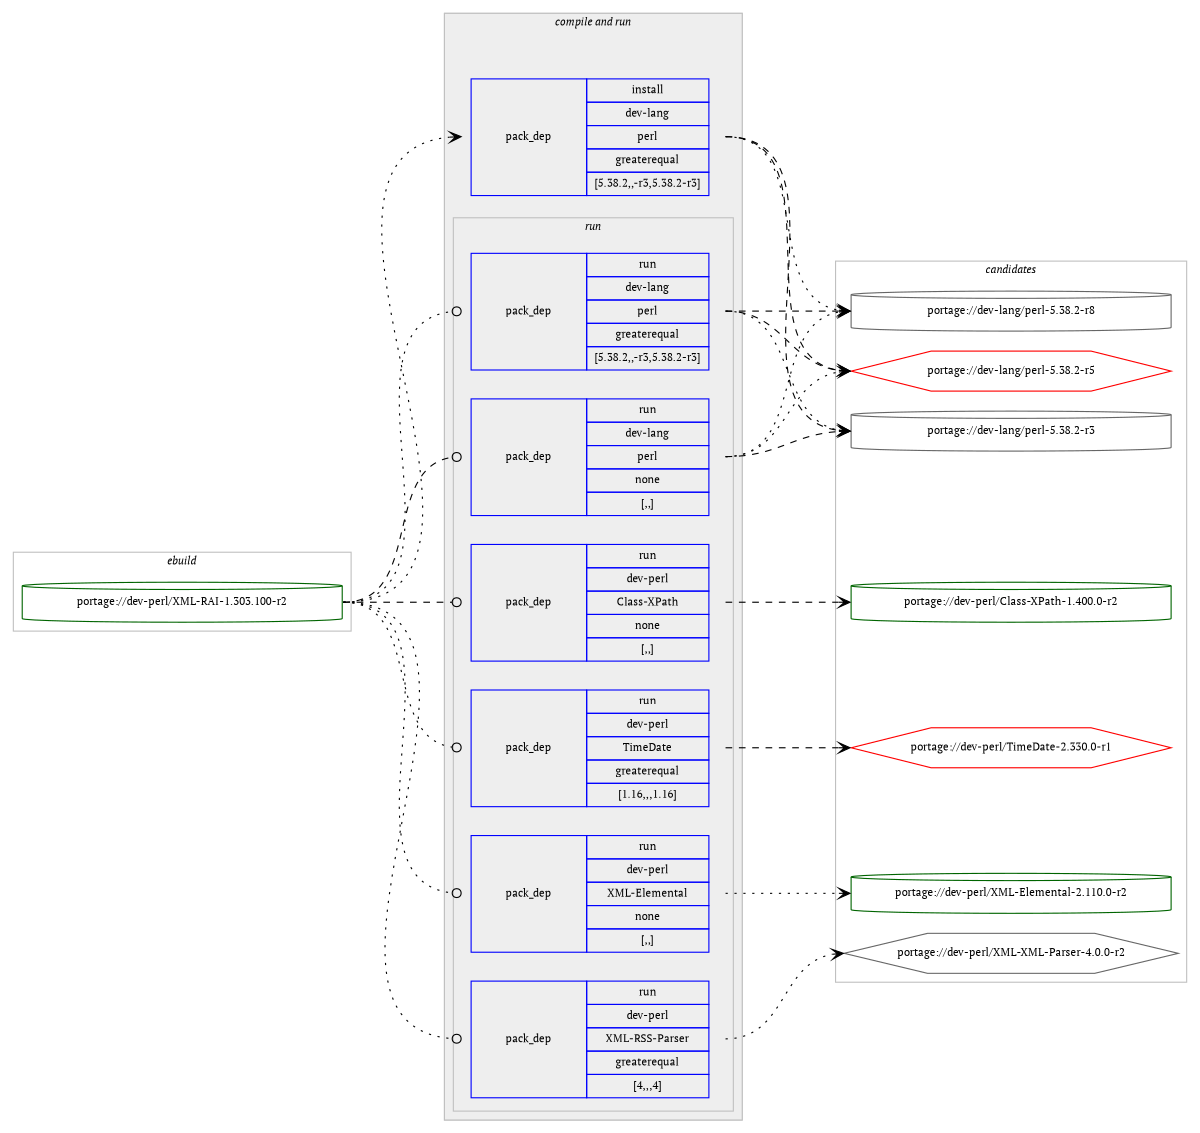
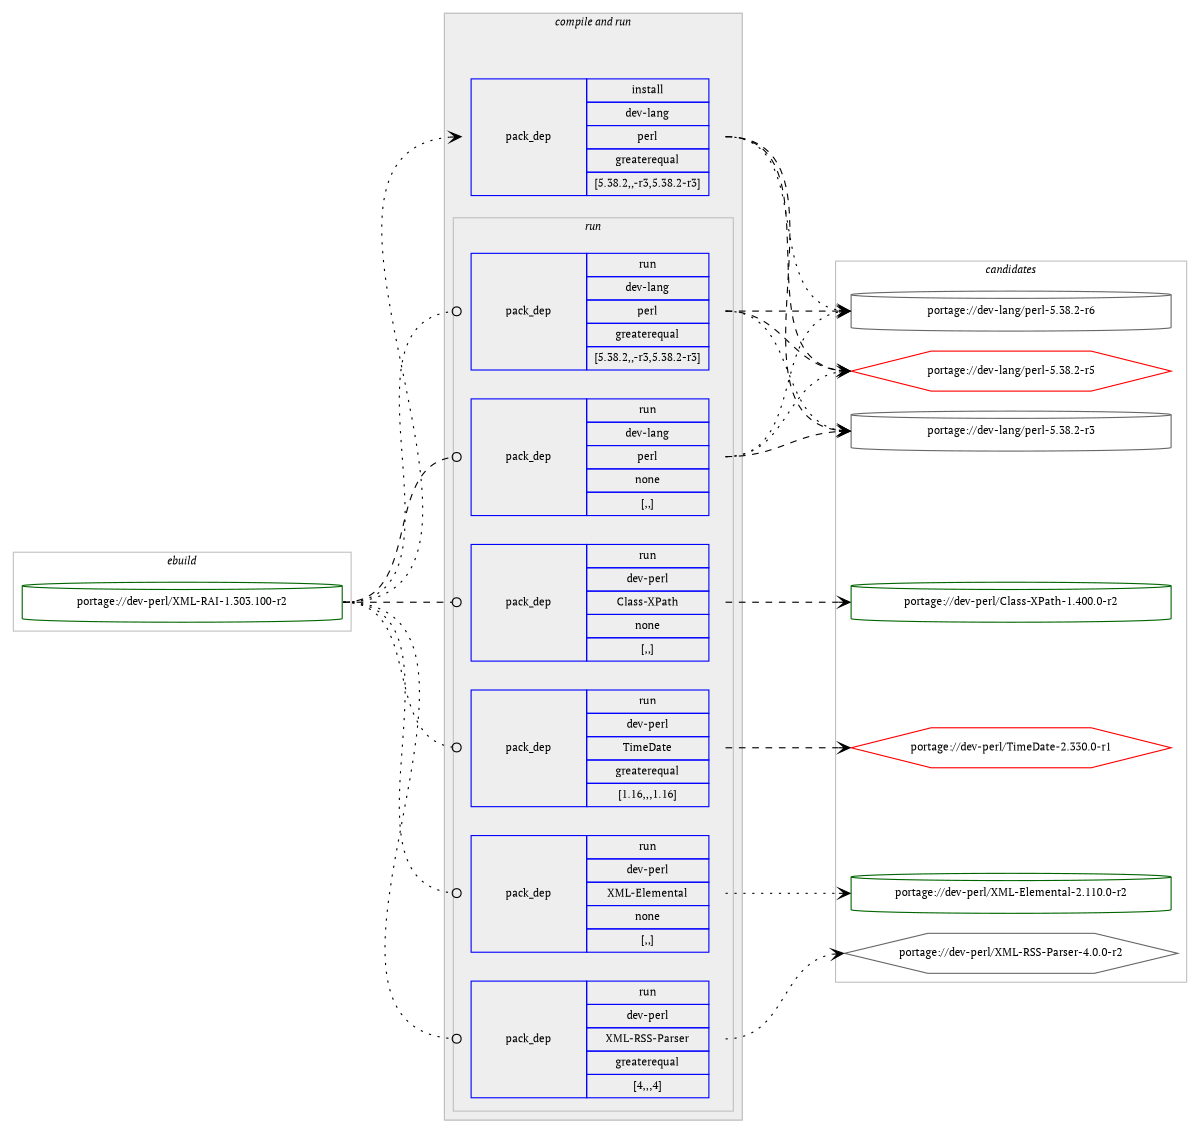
(1011, 311) -> (1011, 311)
(1011, 953) -> (1011, 953)
